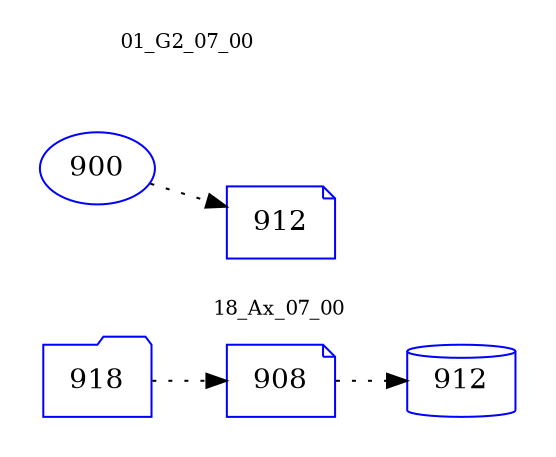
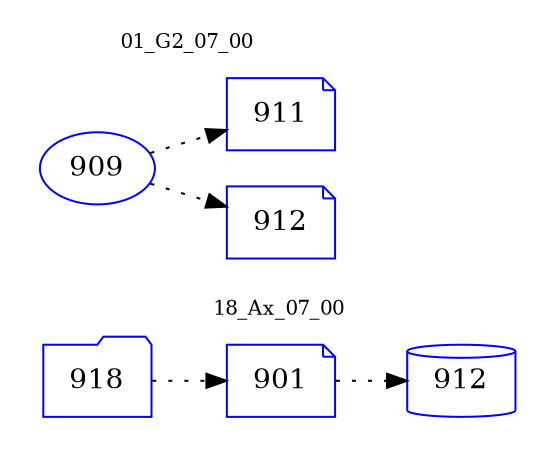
none -> (281, 114)
(97, 168) -> (97, 168)
(281, 381) -> (281, 381)
